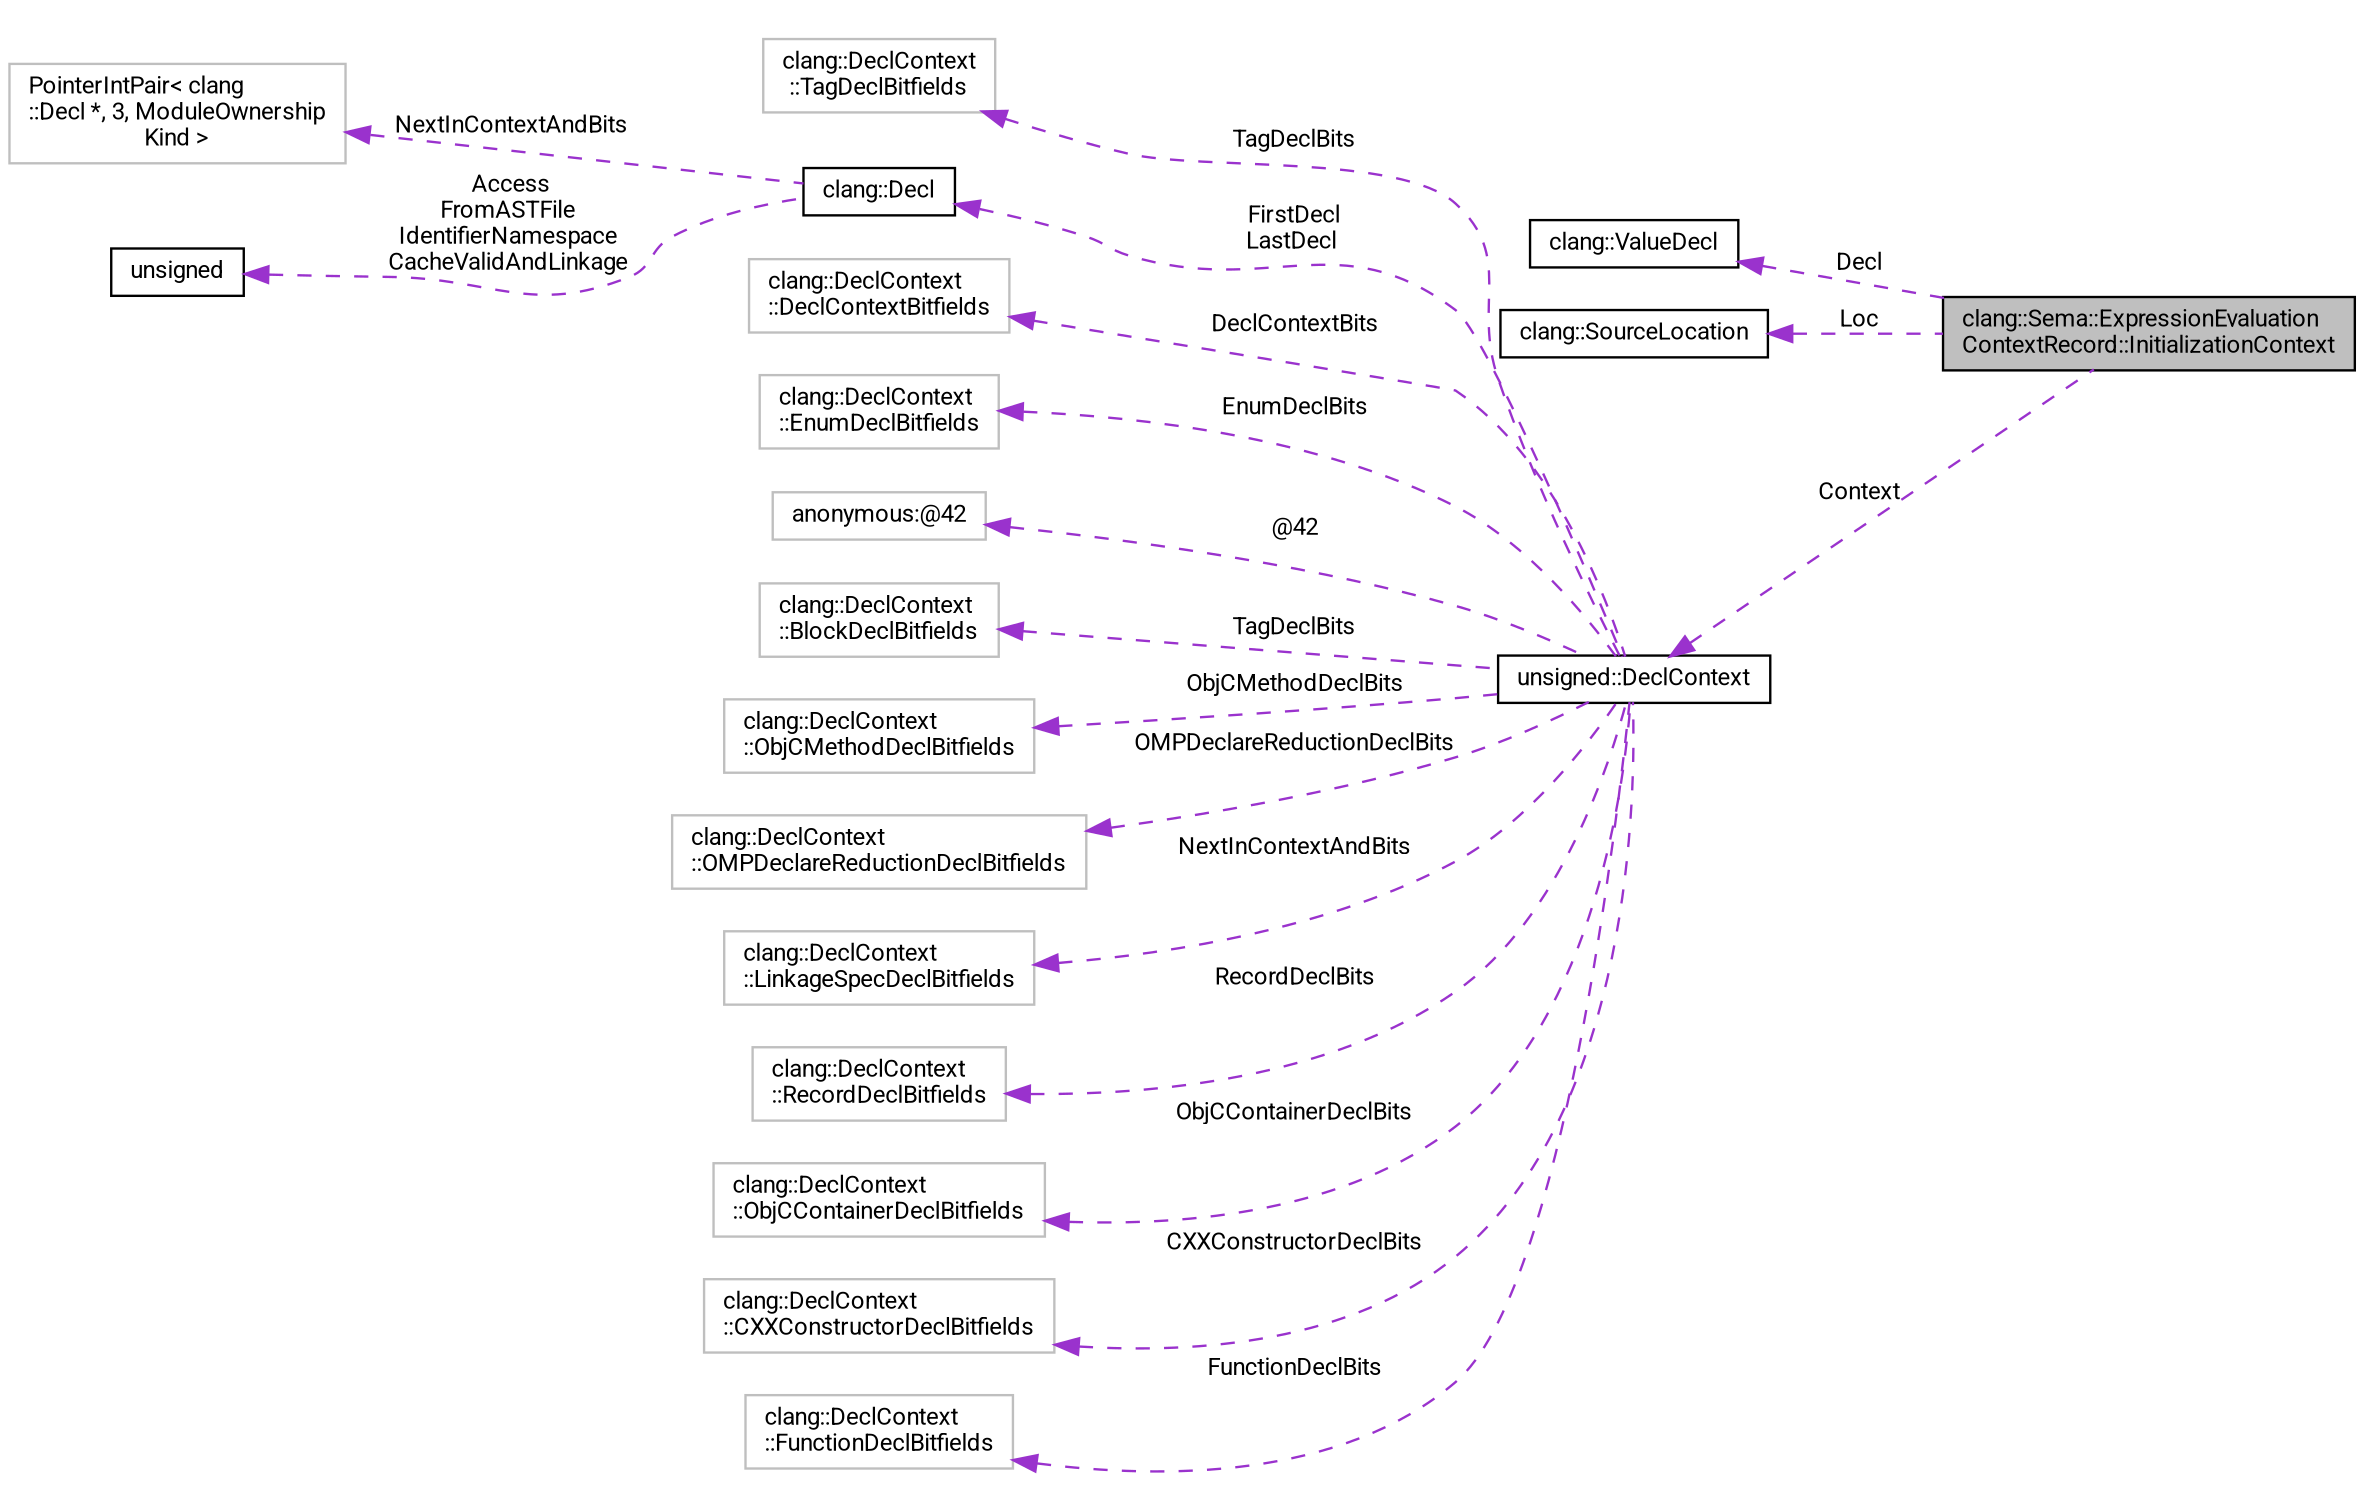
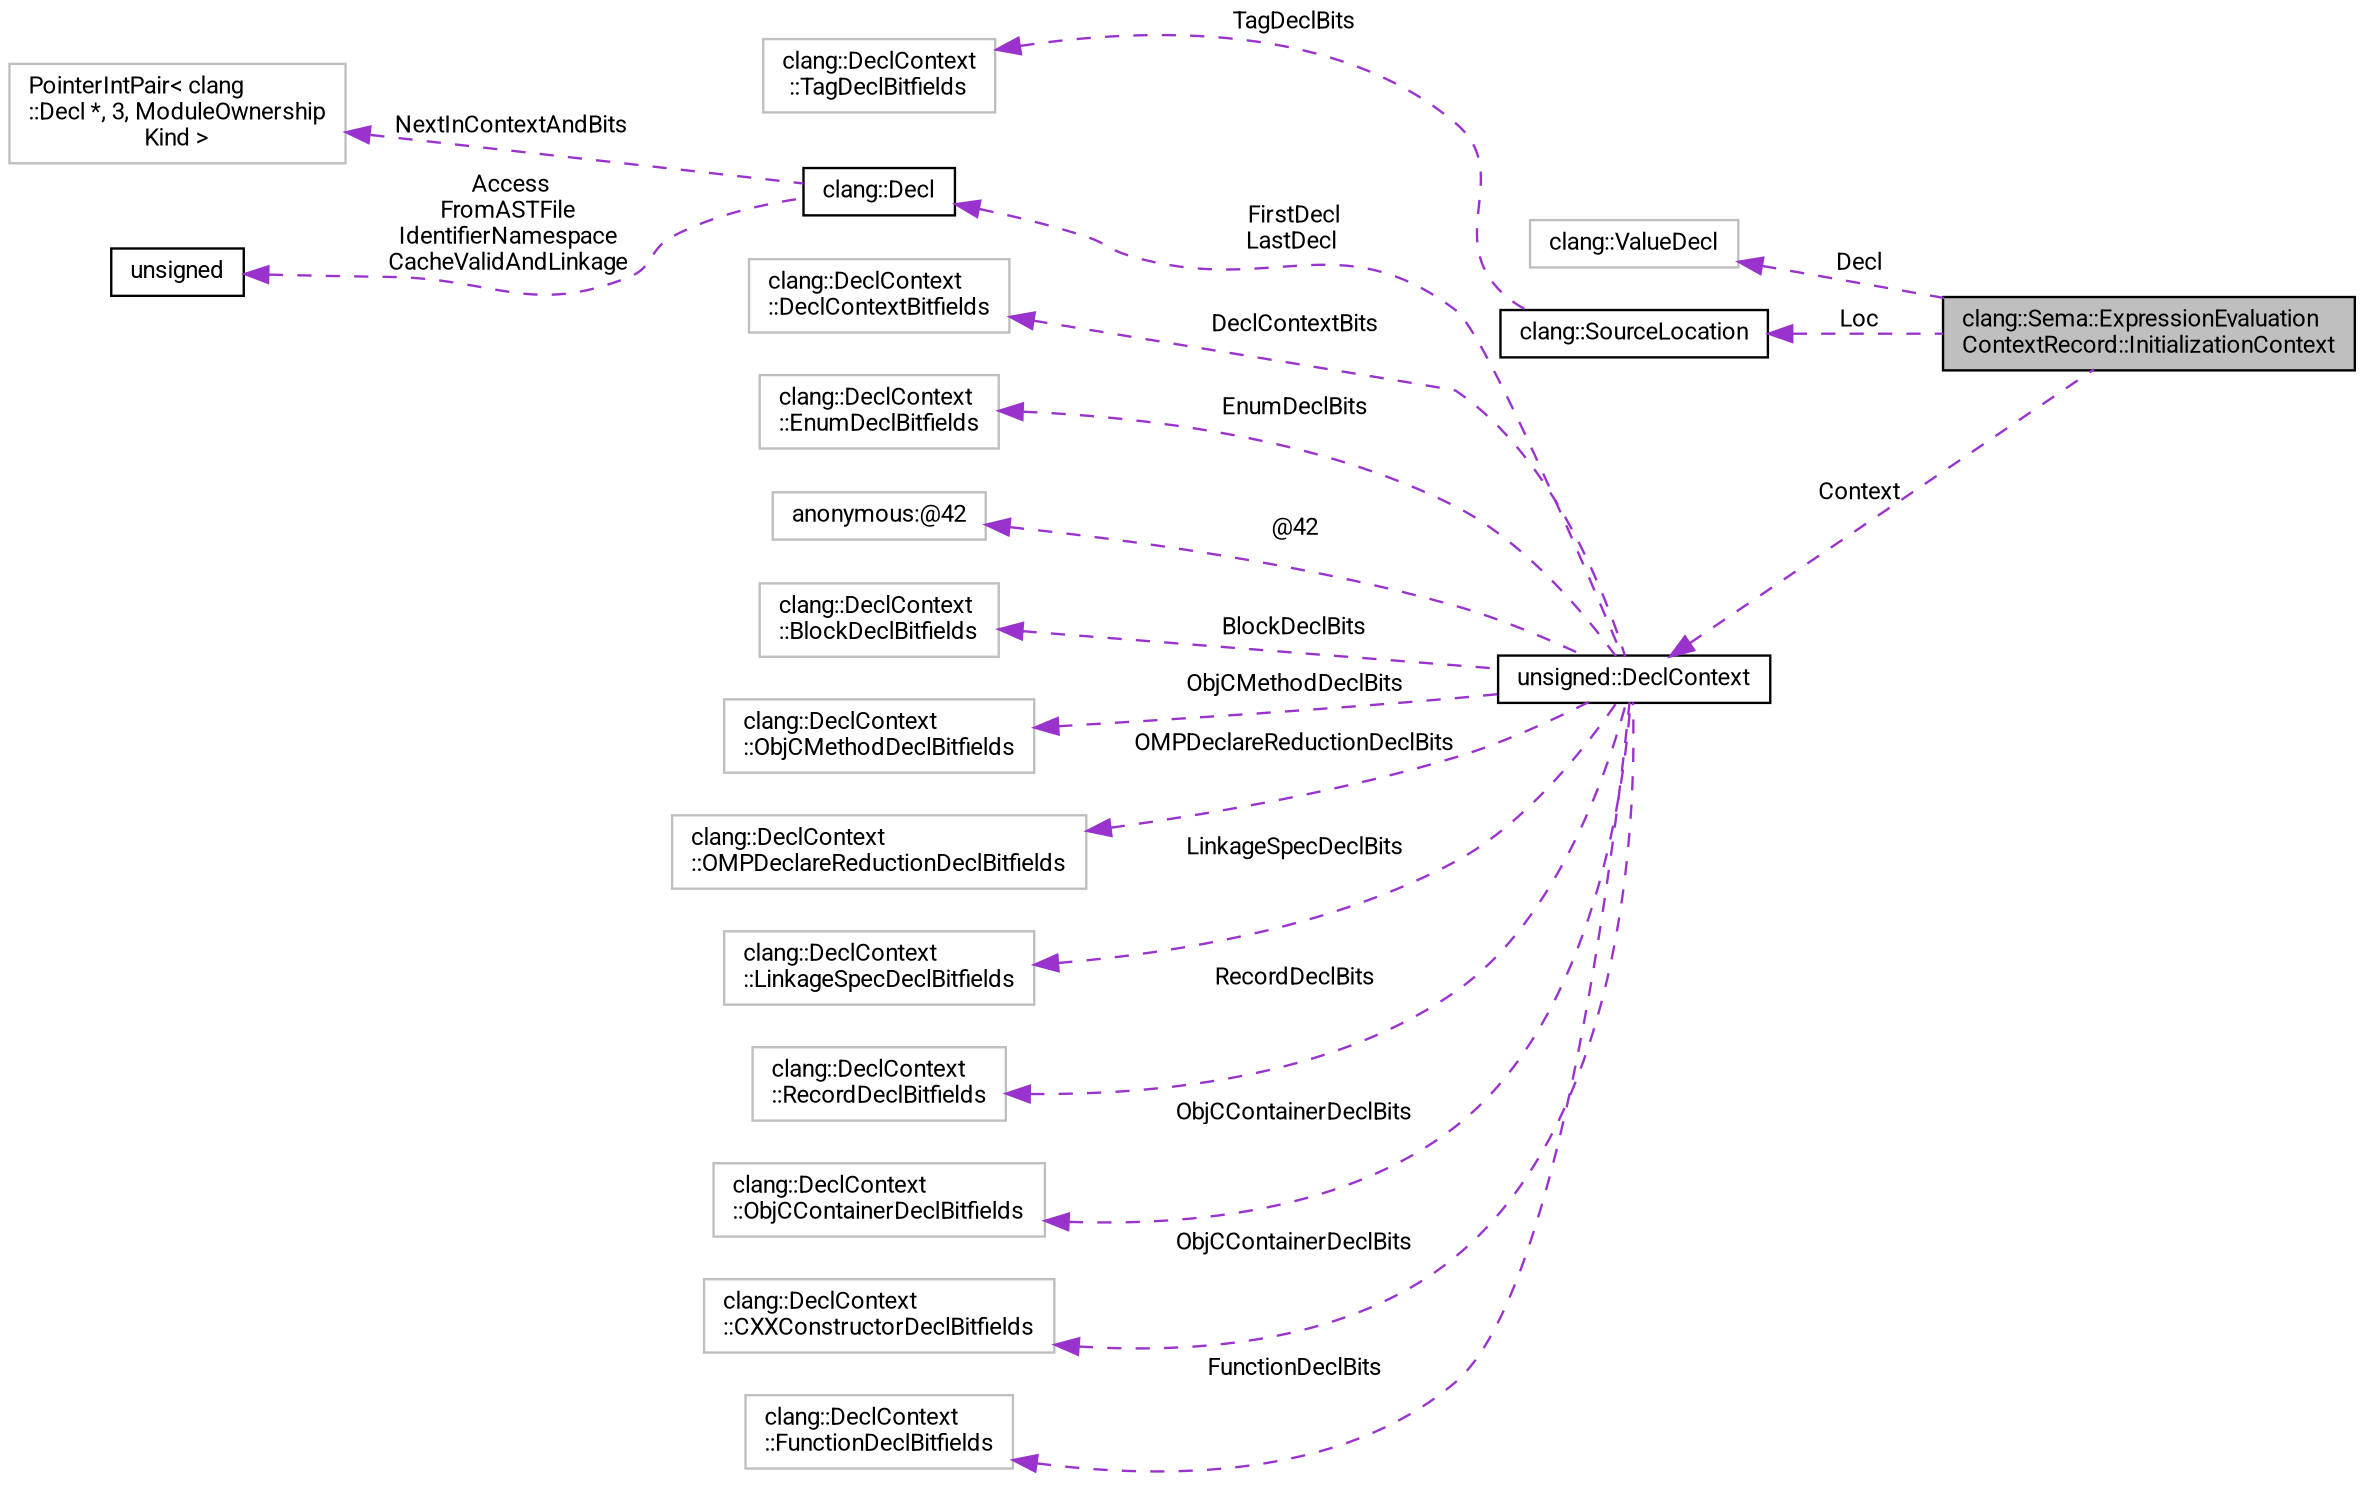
(1464, 214) -> (1352, 65)
(1634, 244) -> (1634, 244)
(1292, 628) -> (1292, 628)
(1292, 848) -> (1292, 848)
(1292, 1244) -> (1292, 1244)
